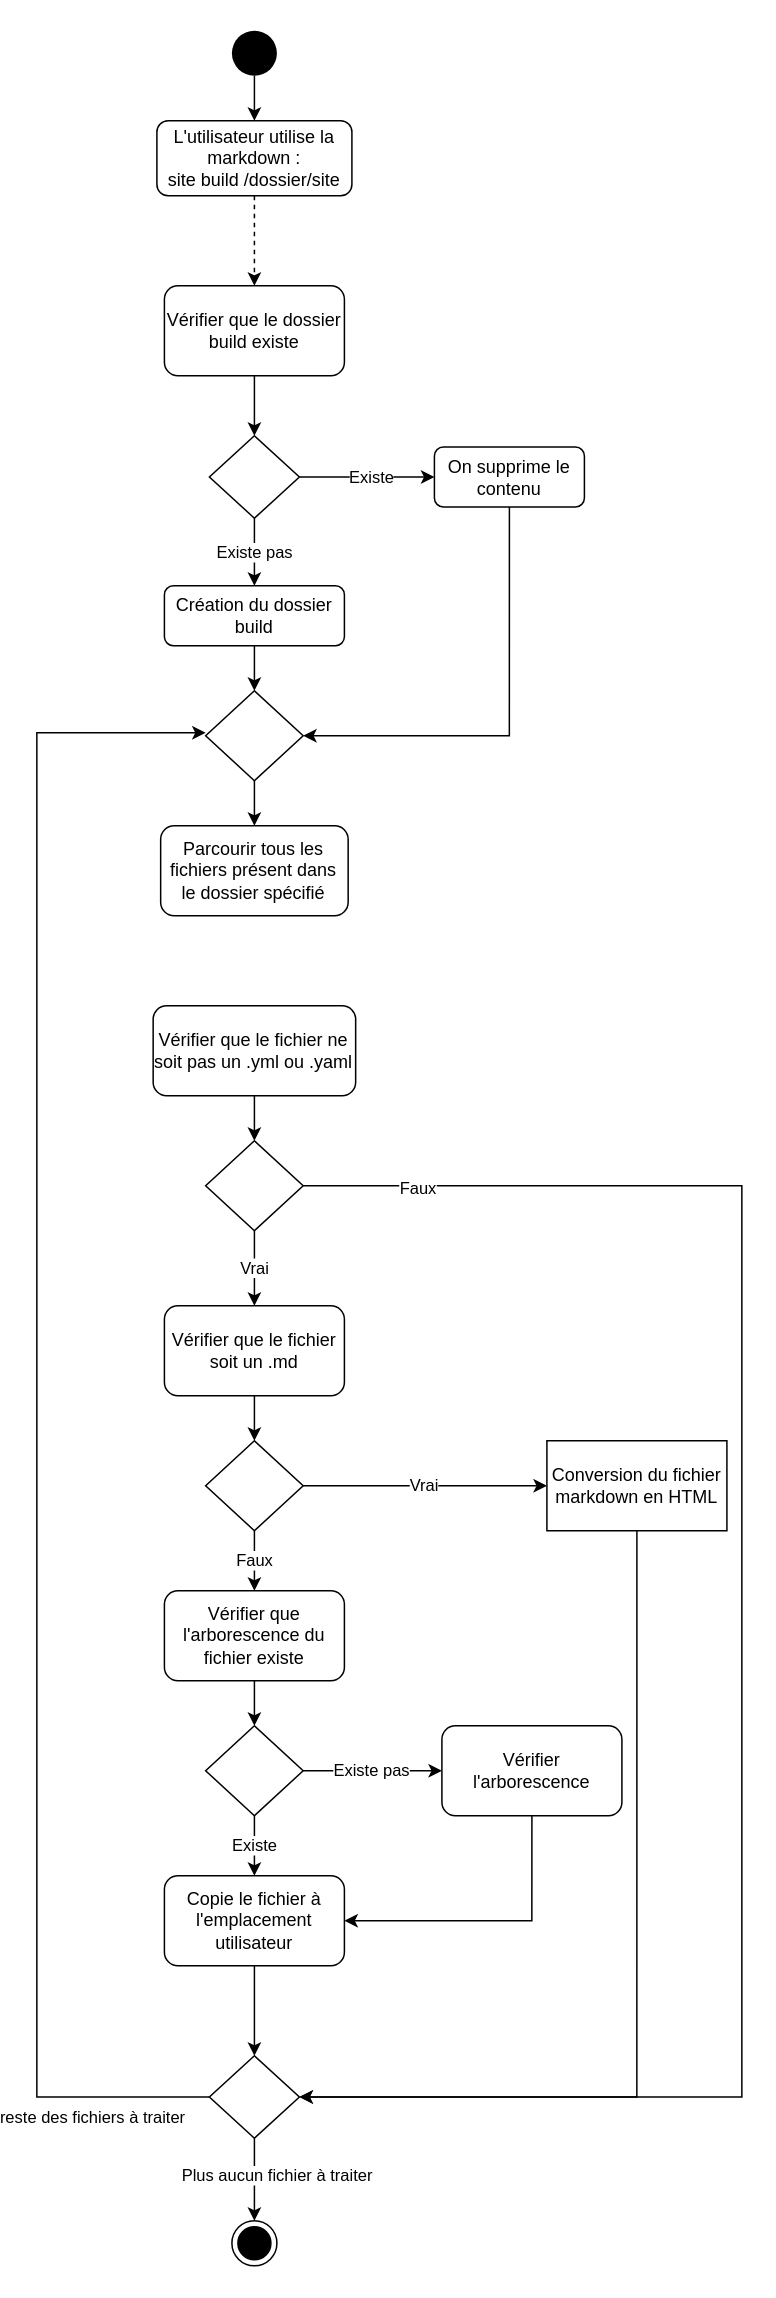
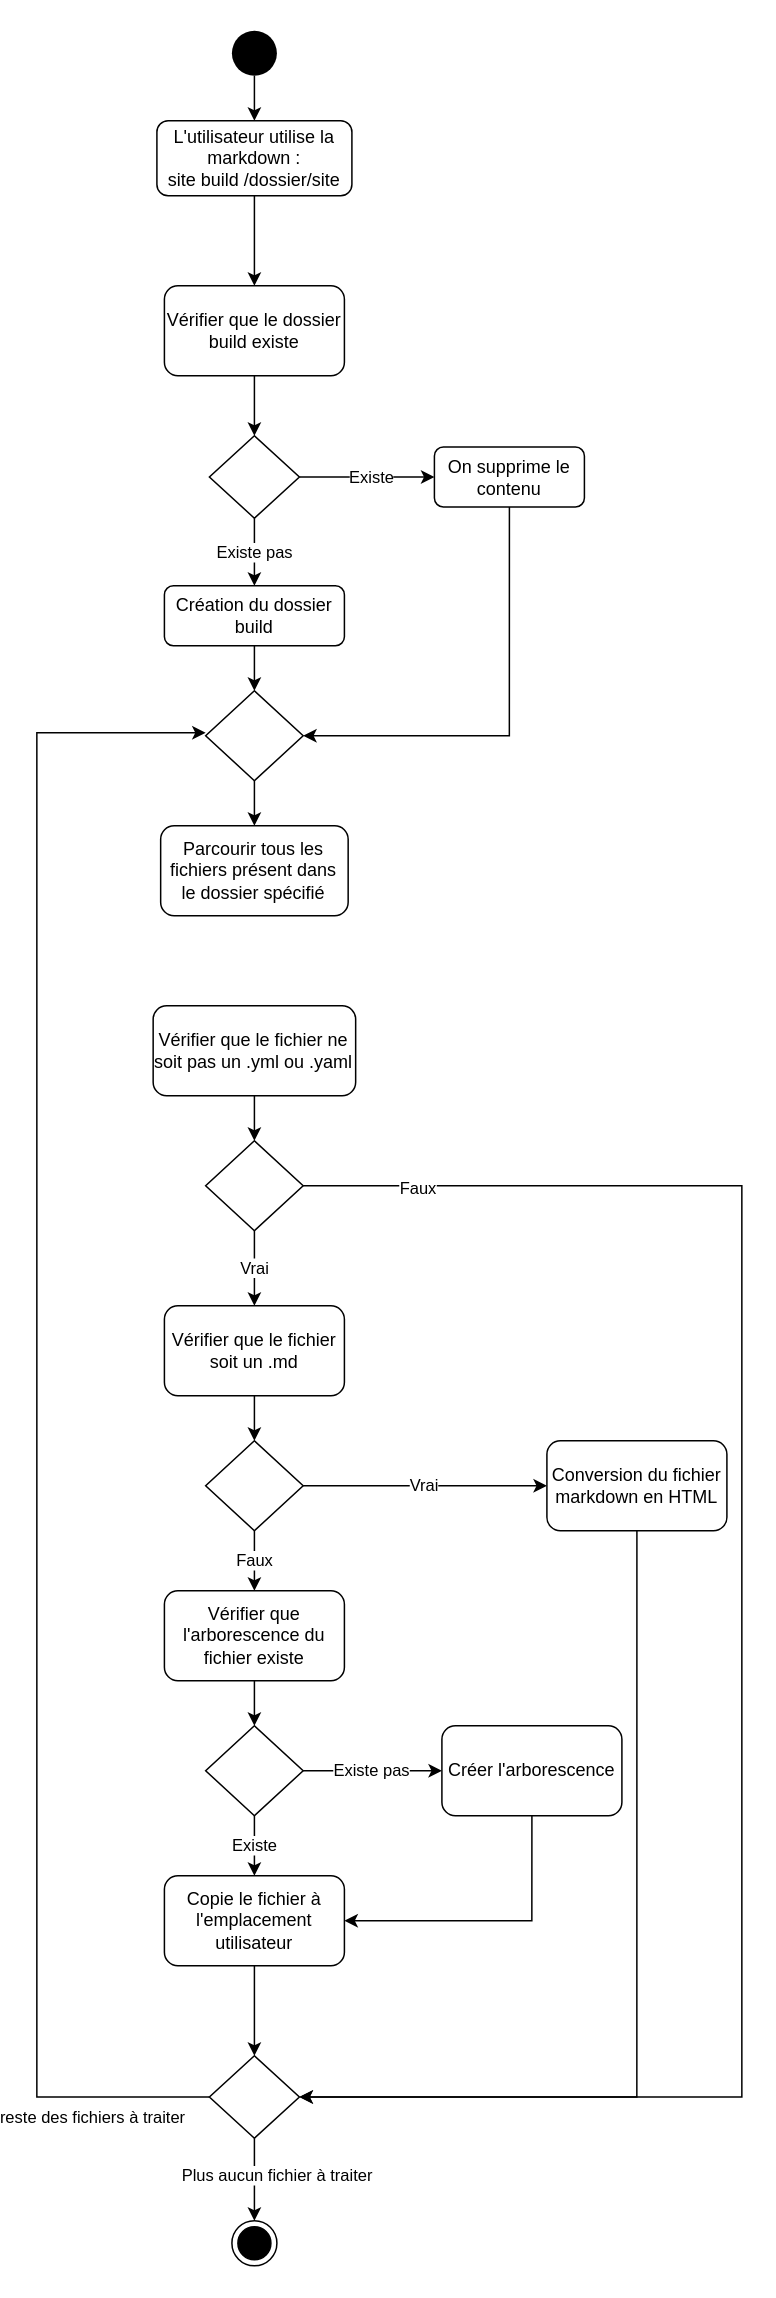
(254, 237) -> (254, 237)
(637, 1486) -> (637, 1486)
(532, 1771) -> (532, 1771)
